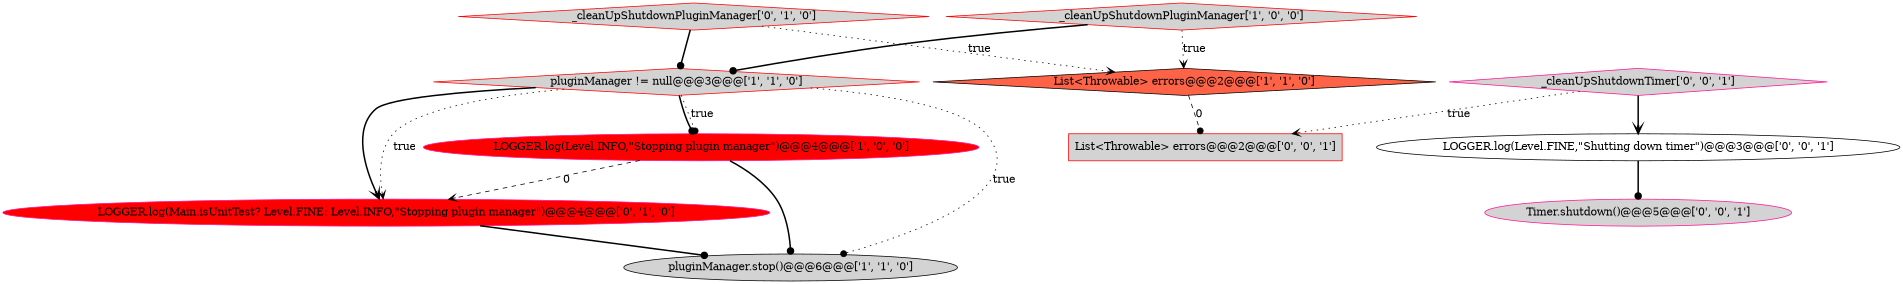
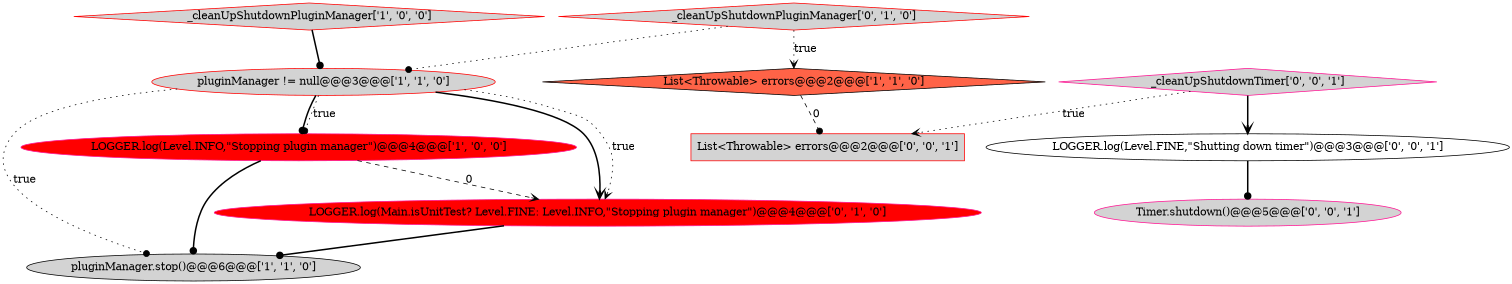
(1183, 45) -> none
(686, 46) -> (570, 48)
(676, 82) -> (324, 82)
